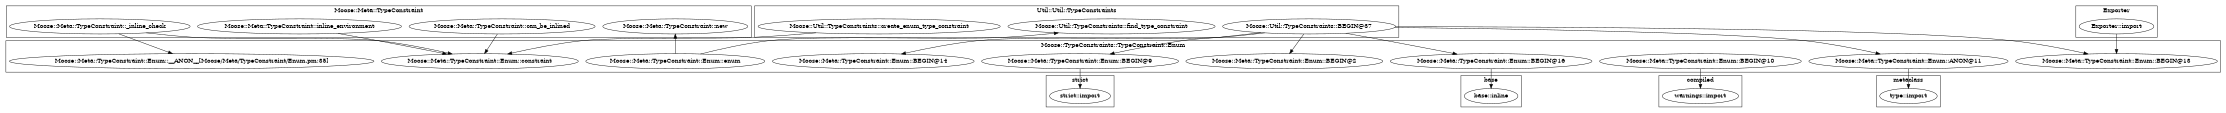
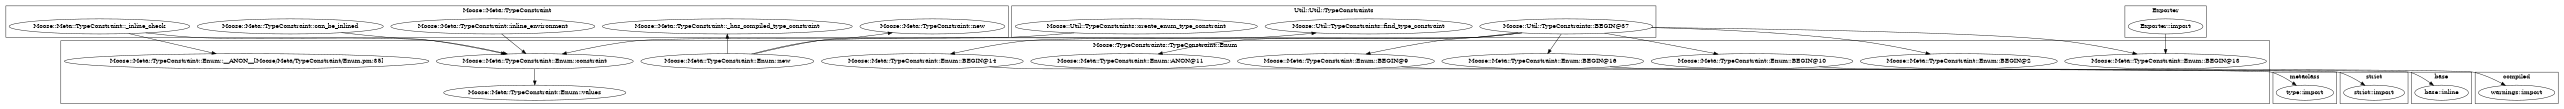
none -> (727, 26)
none -> (1662, 43)
(675, 61) -> (727, 61)
(1908, 78) -> (1381, 69)
none -> (535, 93)
